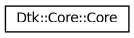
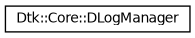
(67, 19) -> (98, 19)
